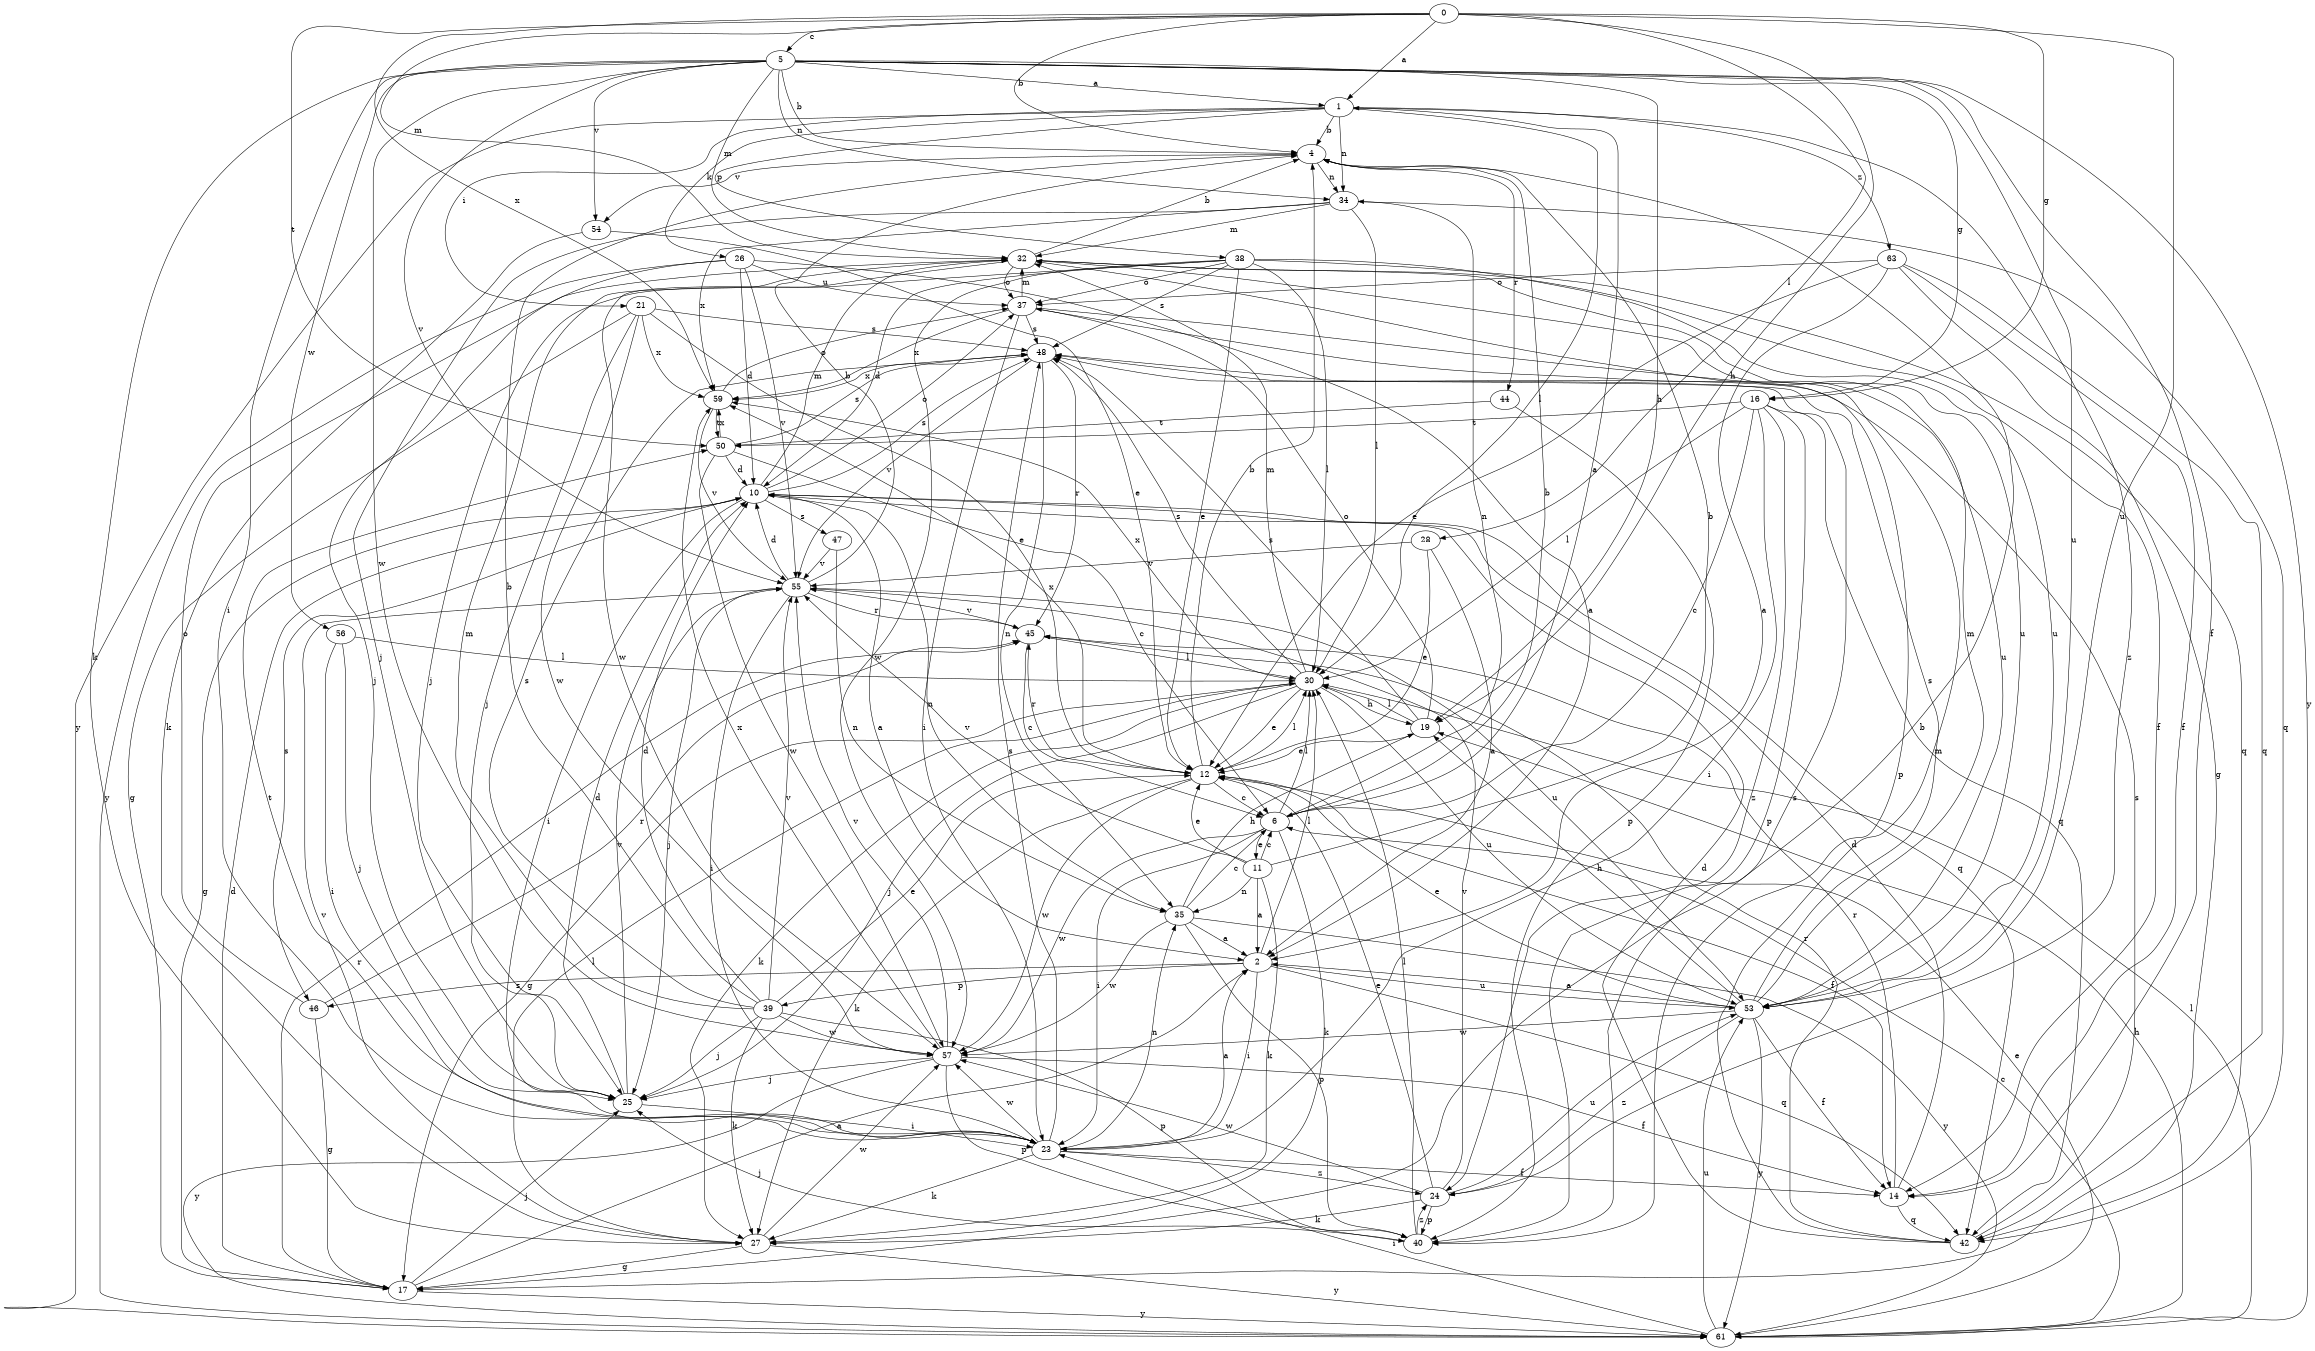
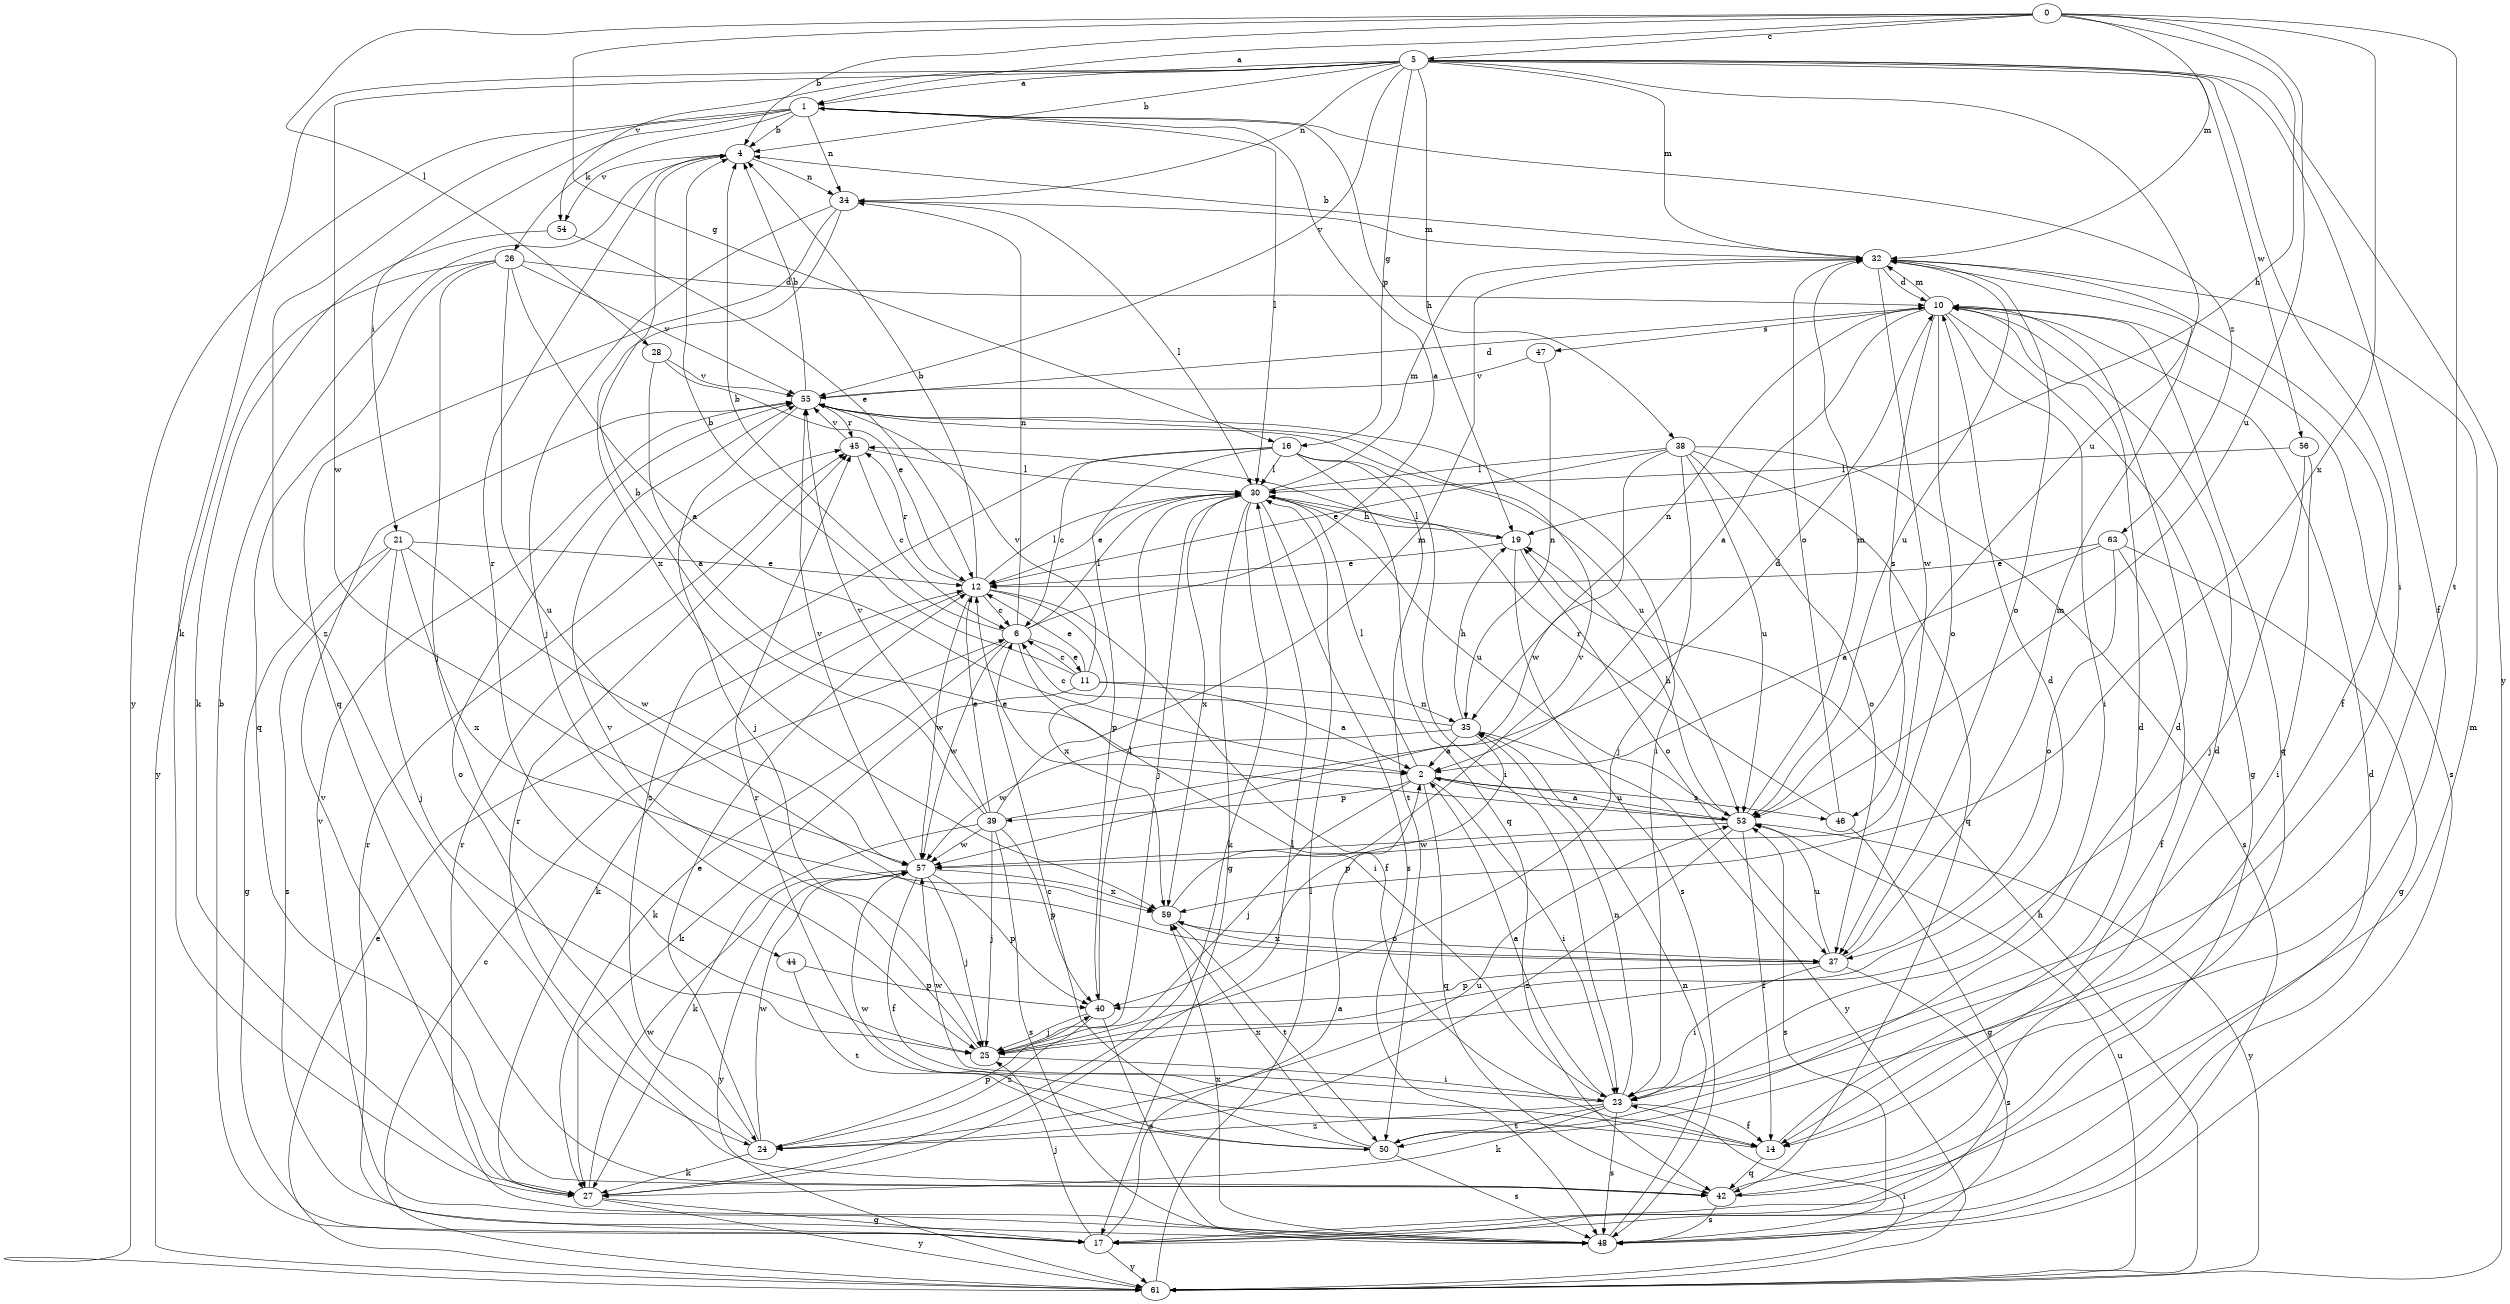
(947, 286) -> (1900, 286)
(1821, 411) -> (1884, 1119)
(2262, 731) -> (555, 1178)
(1465, 892) -> (461, 775)
none -> (1208, 948)
